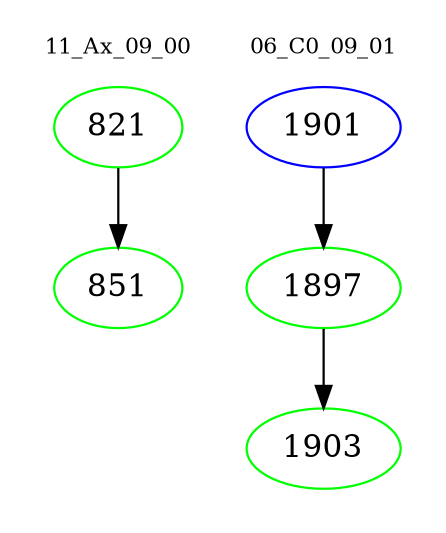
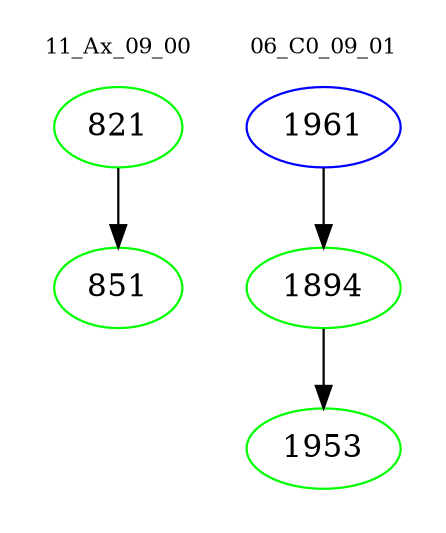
(324, 127) -> (324, 127)
(324, 288) -> (324, 288)
(324, 449) -> (324, 449)
